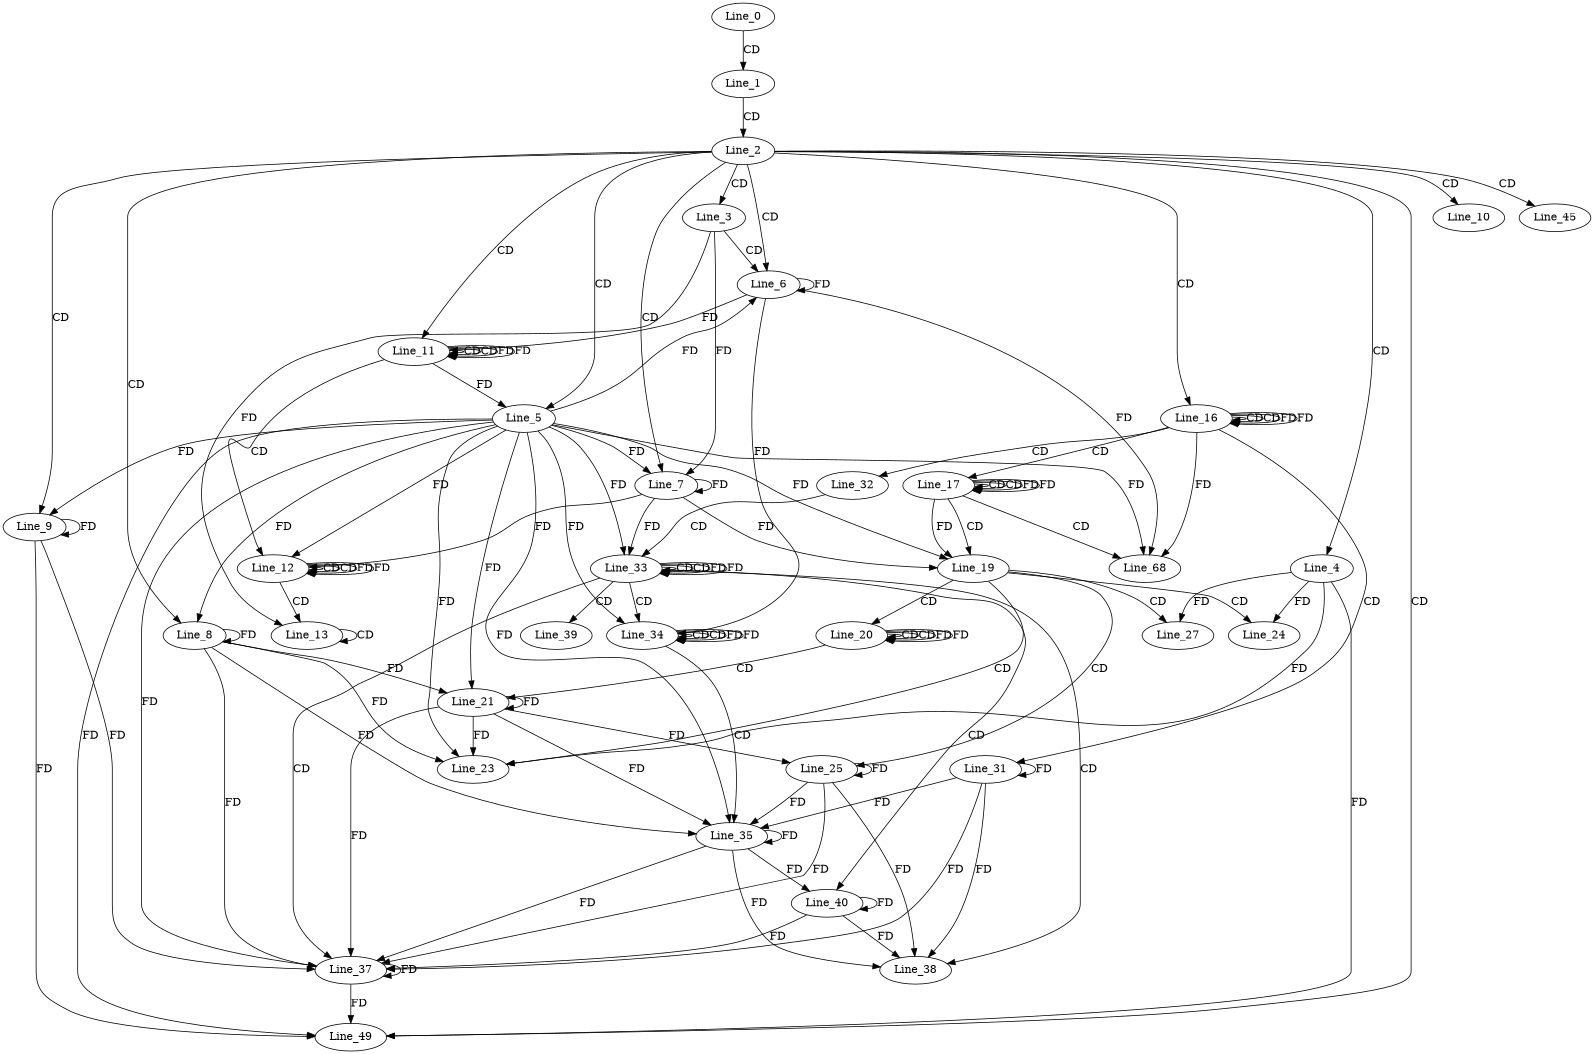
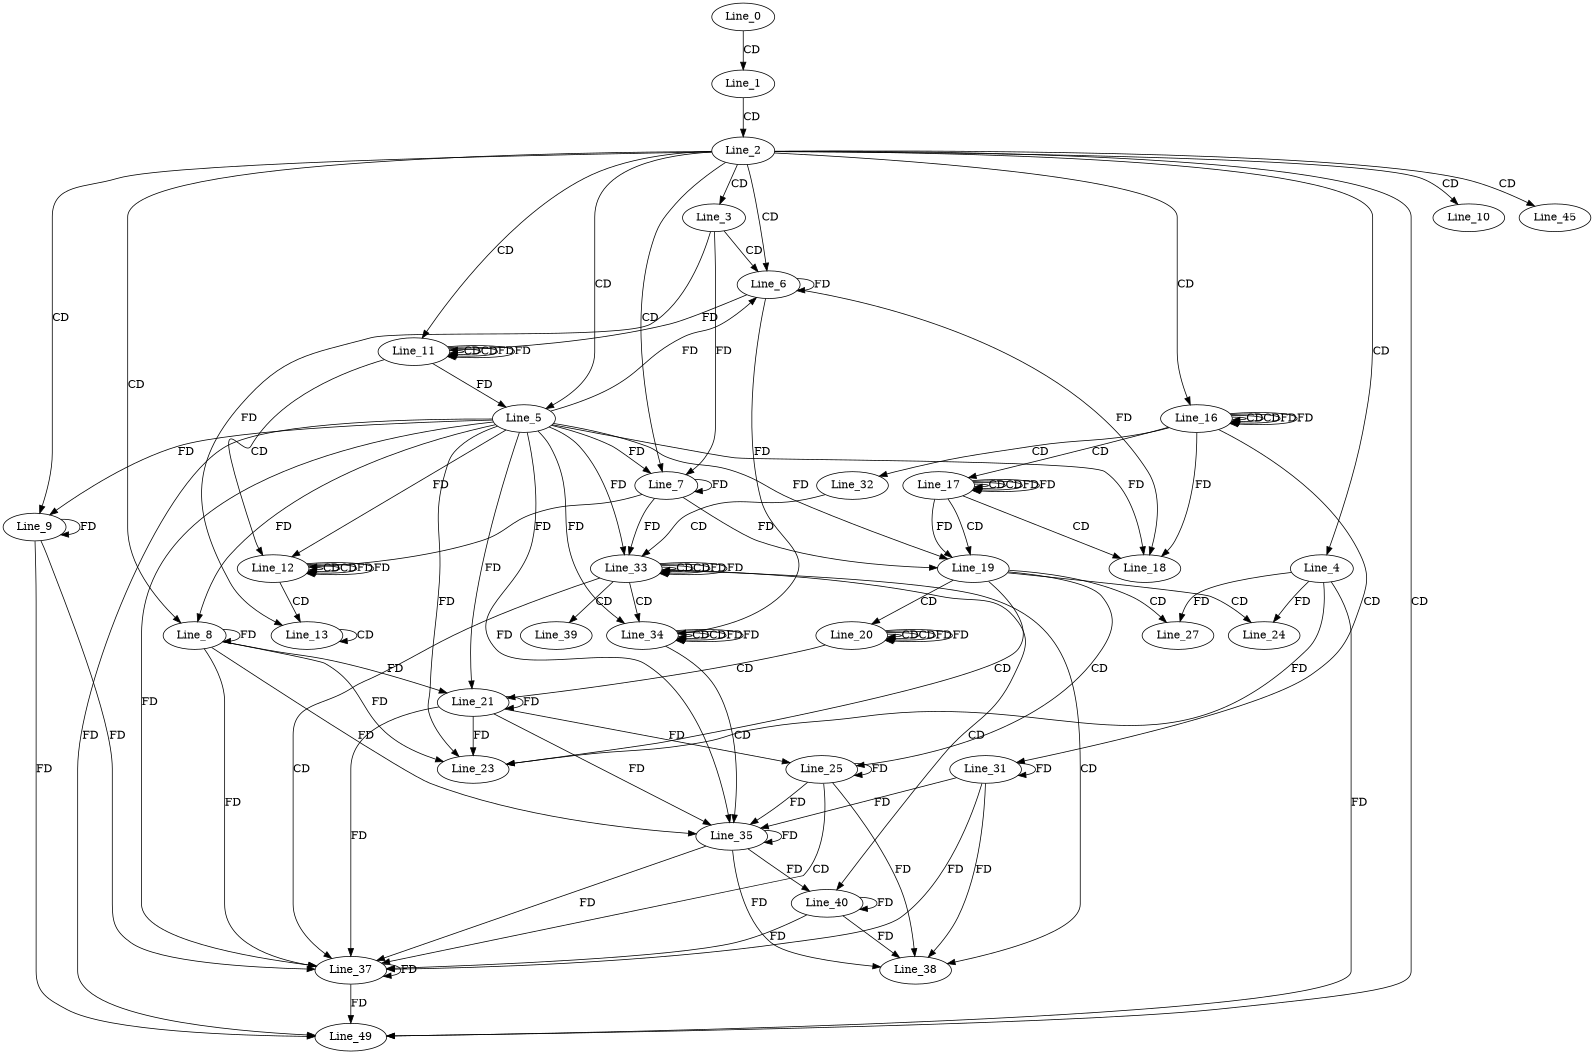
(1145, 569) -> (1145, 569)
(821, 870) -> (821, 870)
